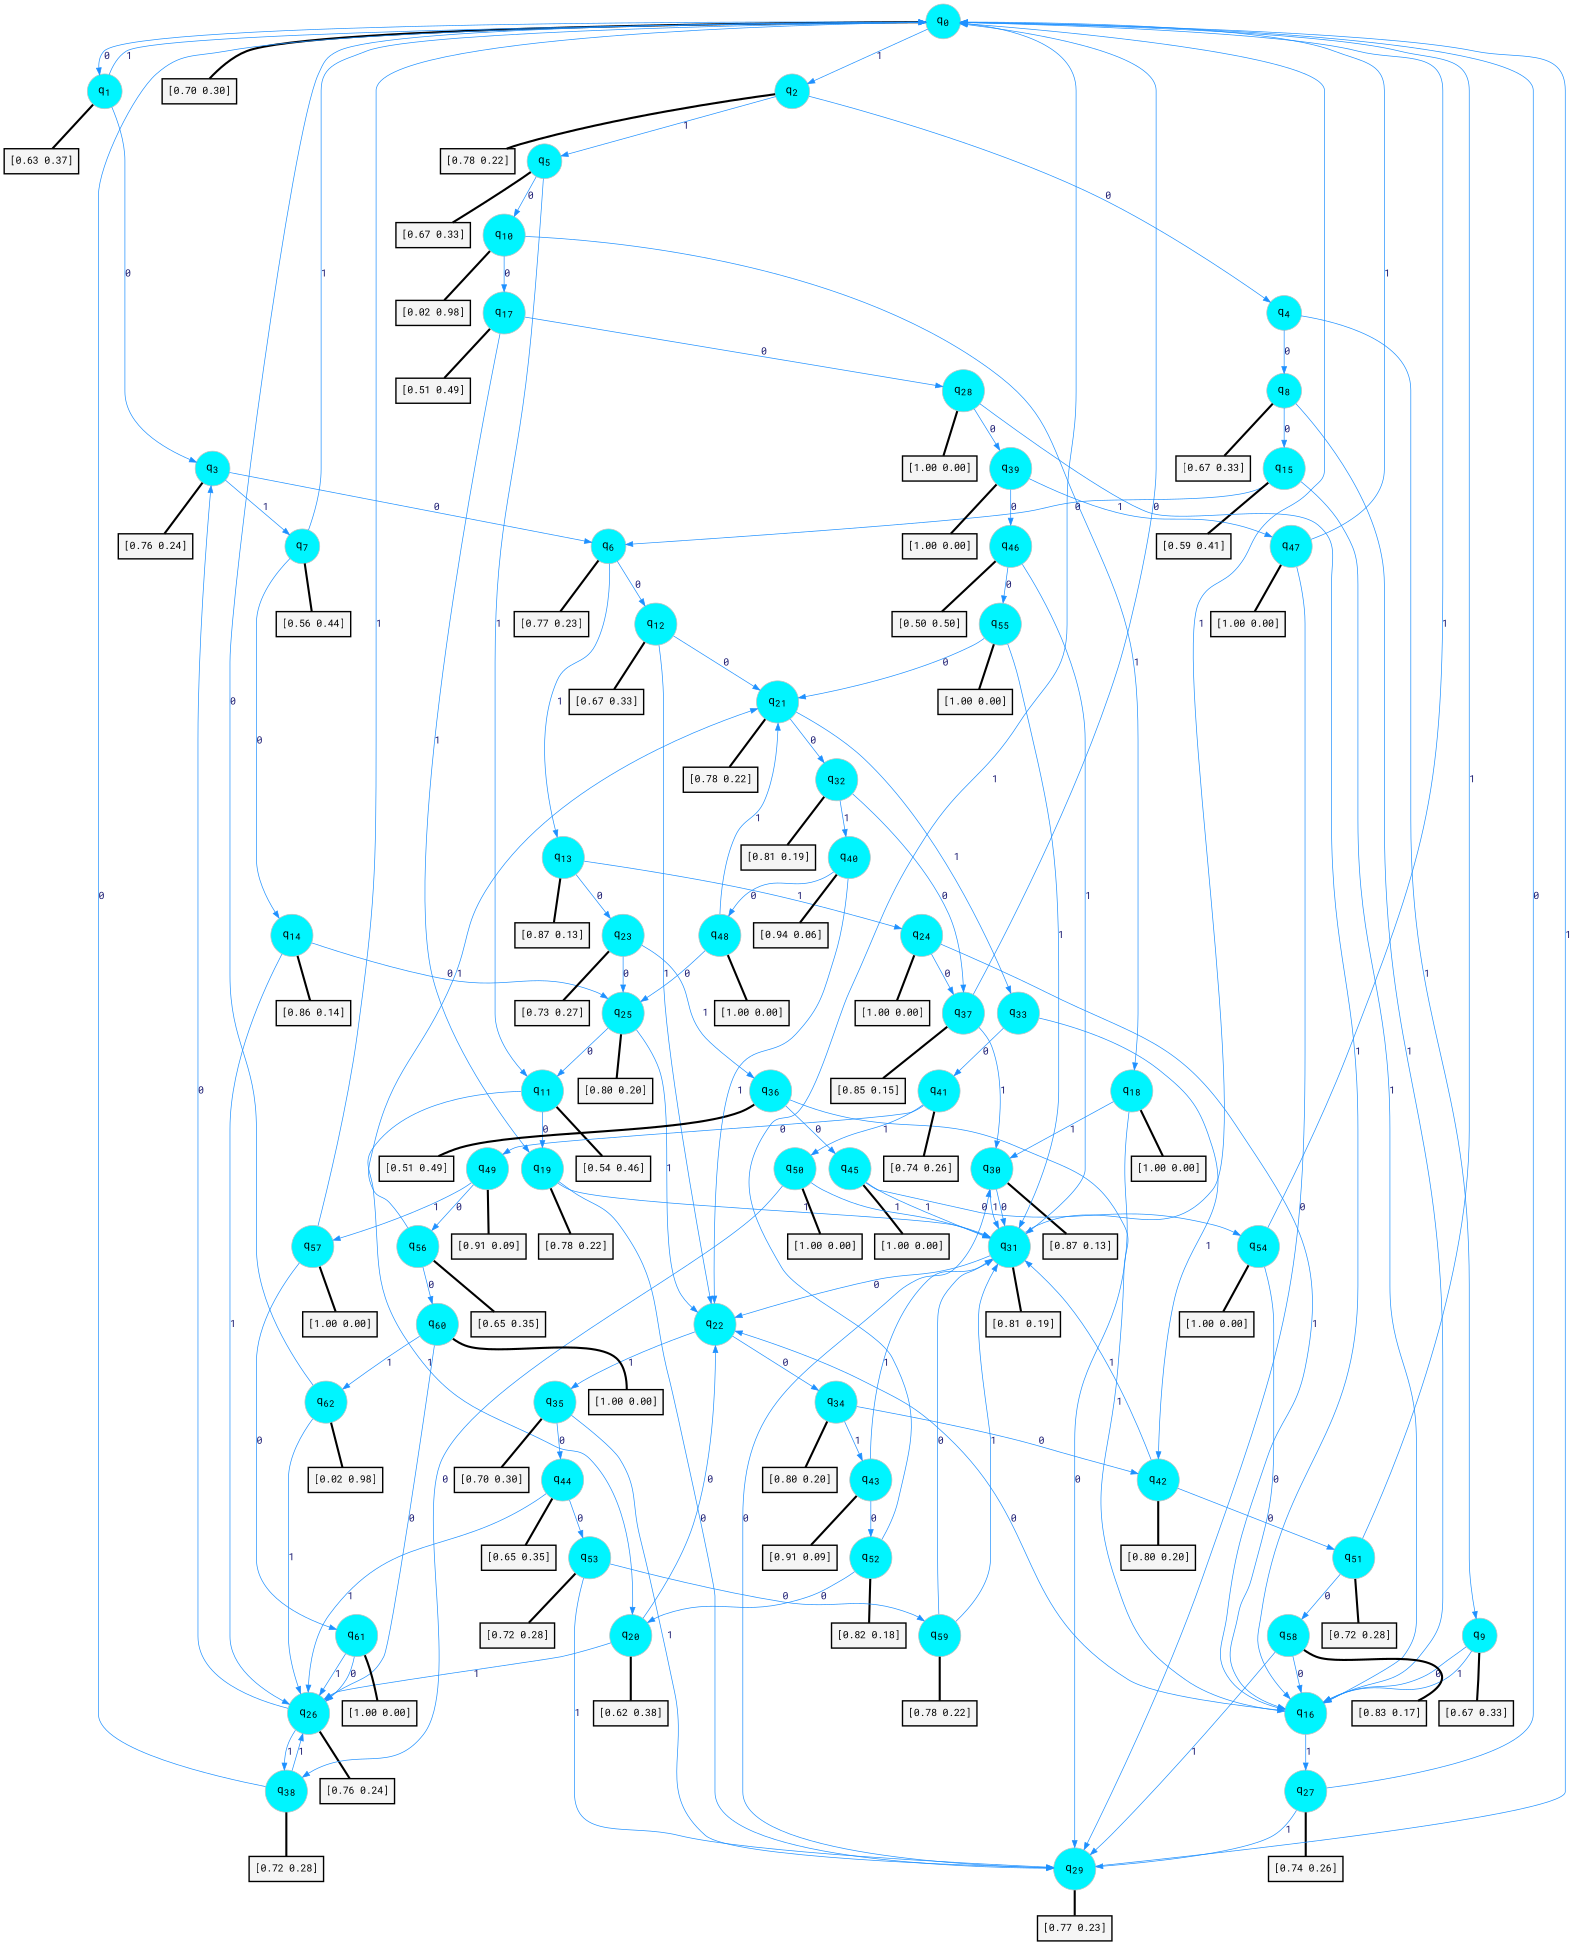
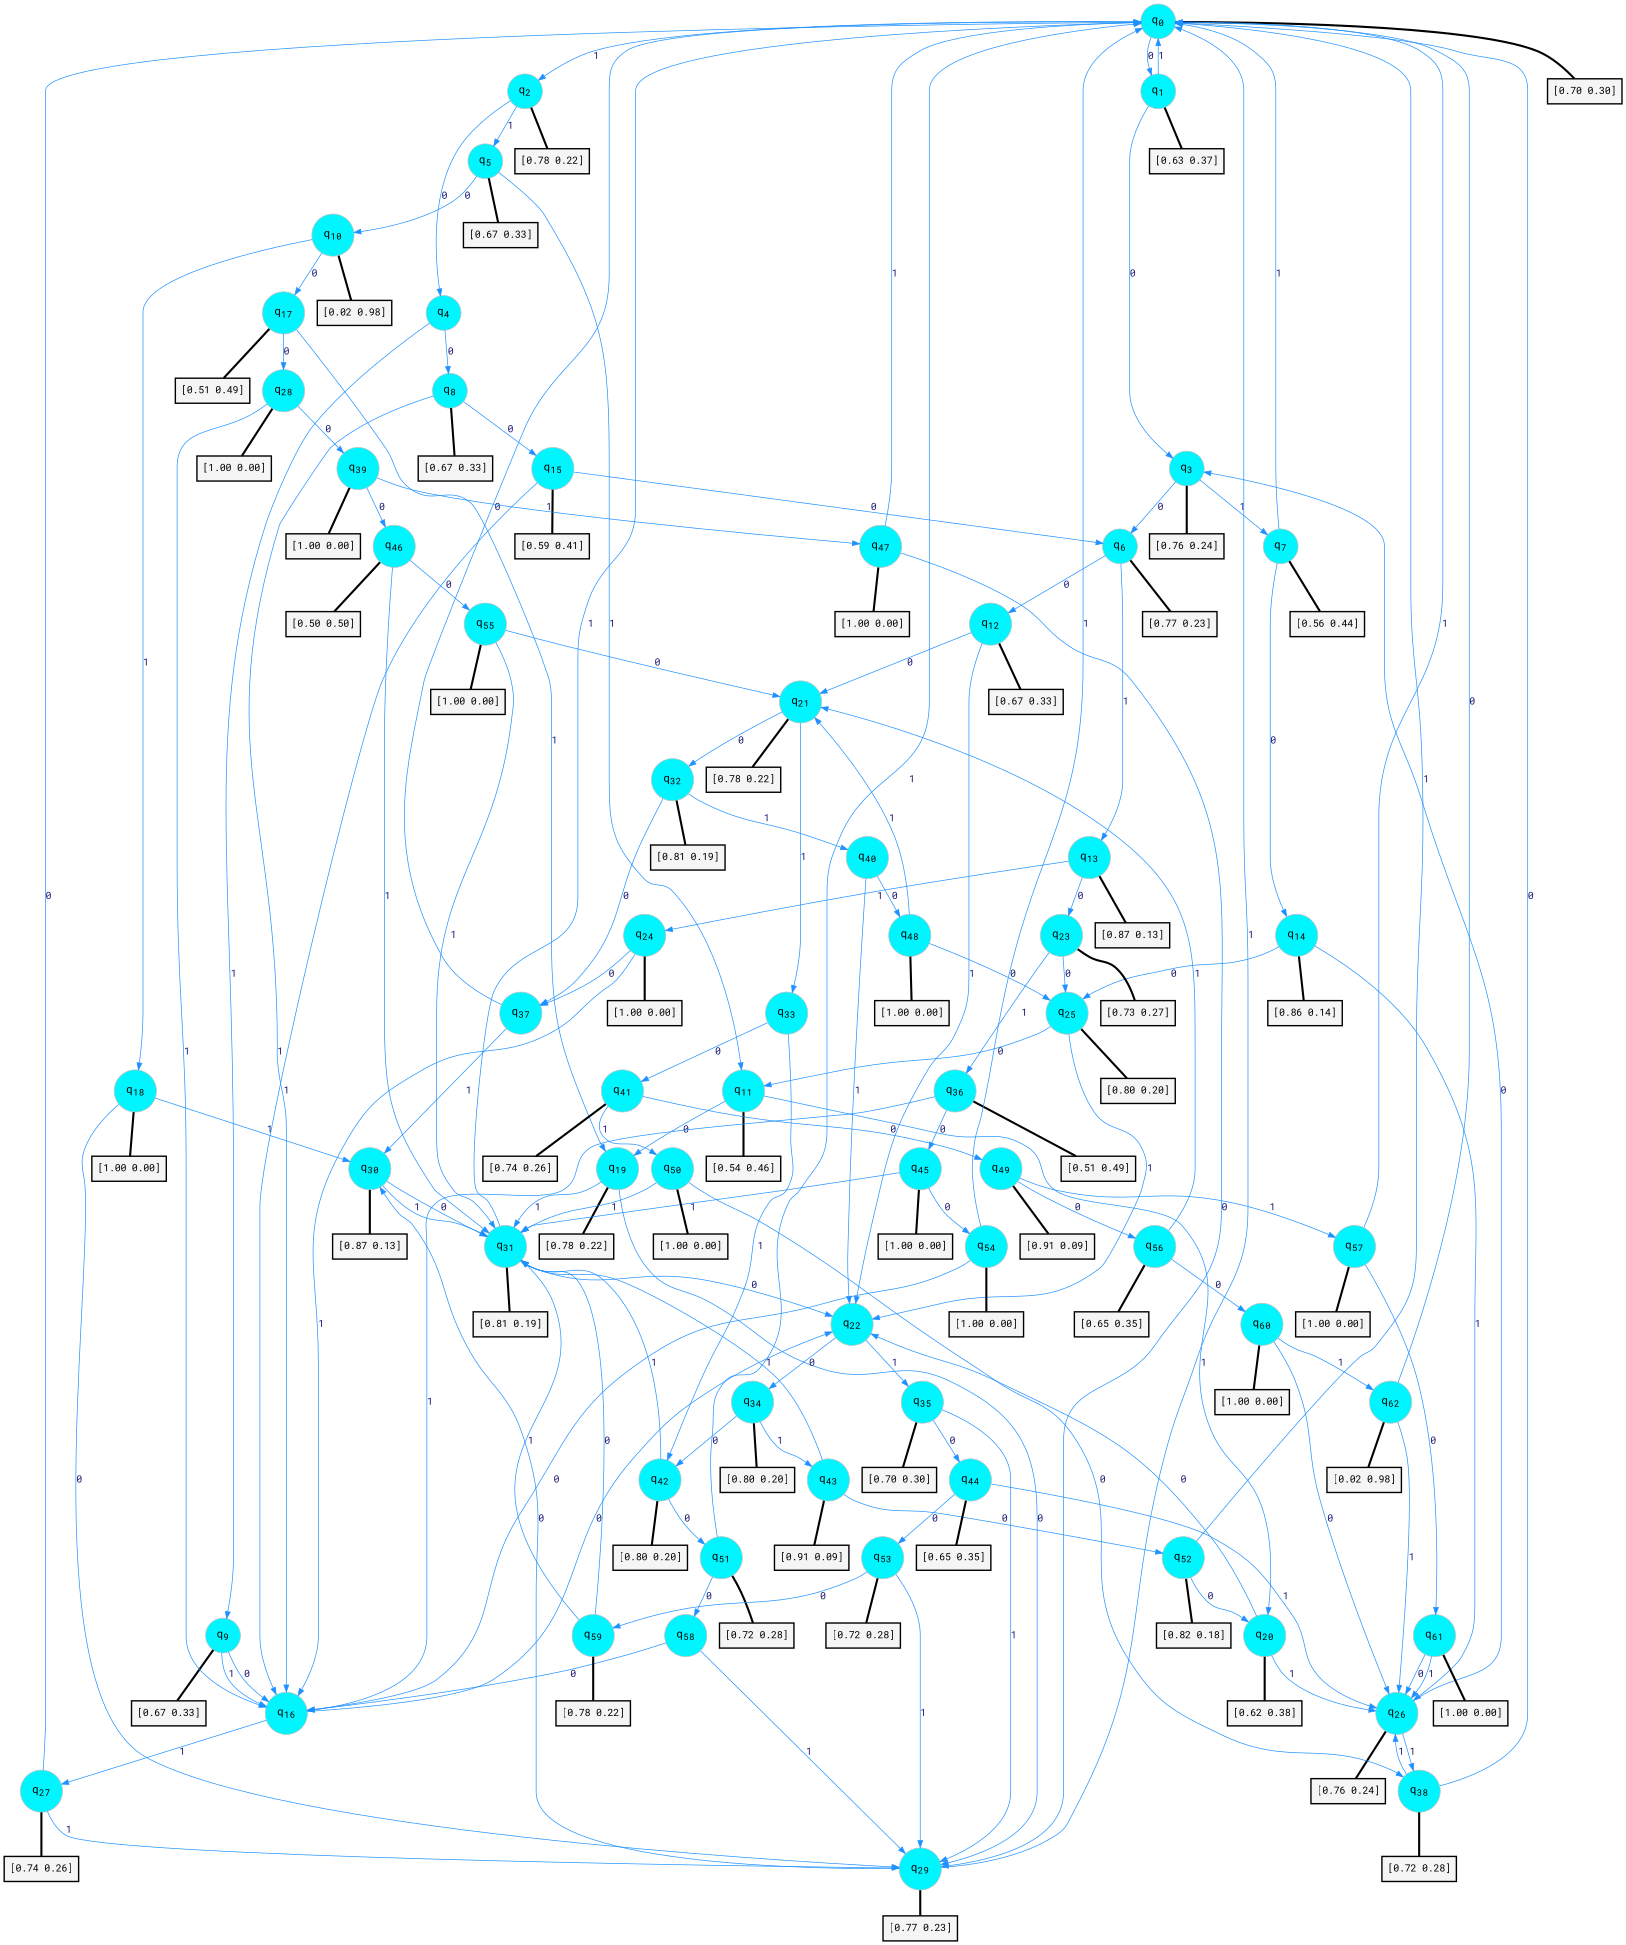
(791, 935) -> none
(868, 1091) -> none
(1389, 1713) -> none
